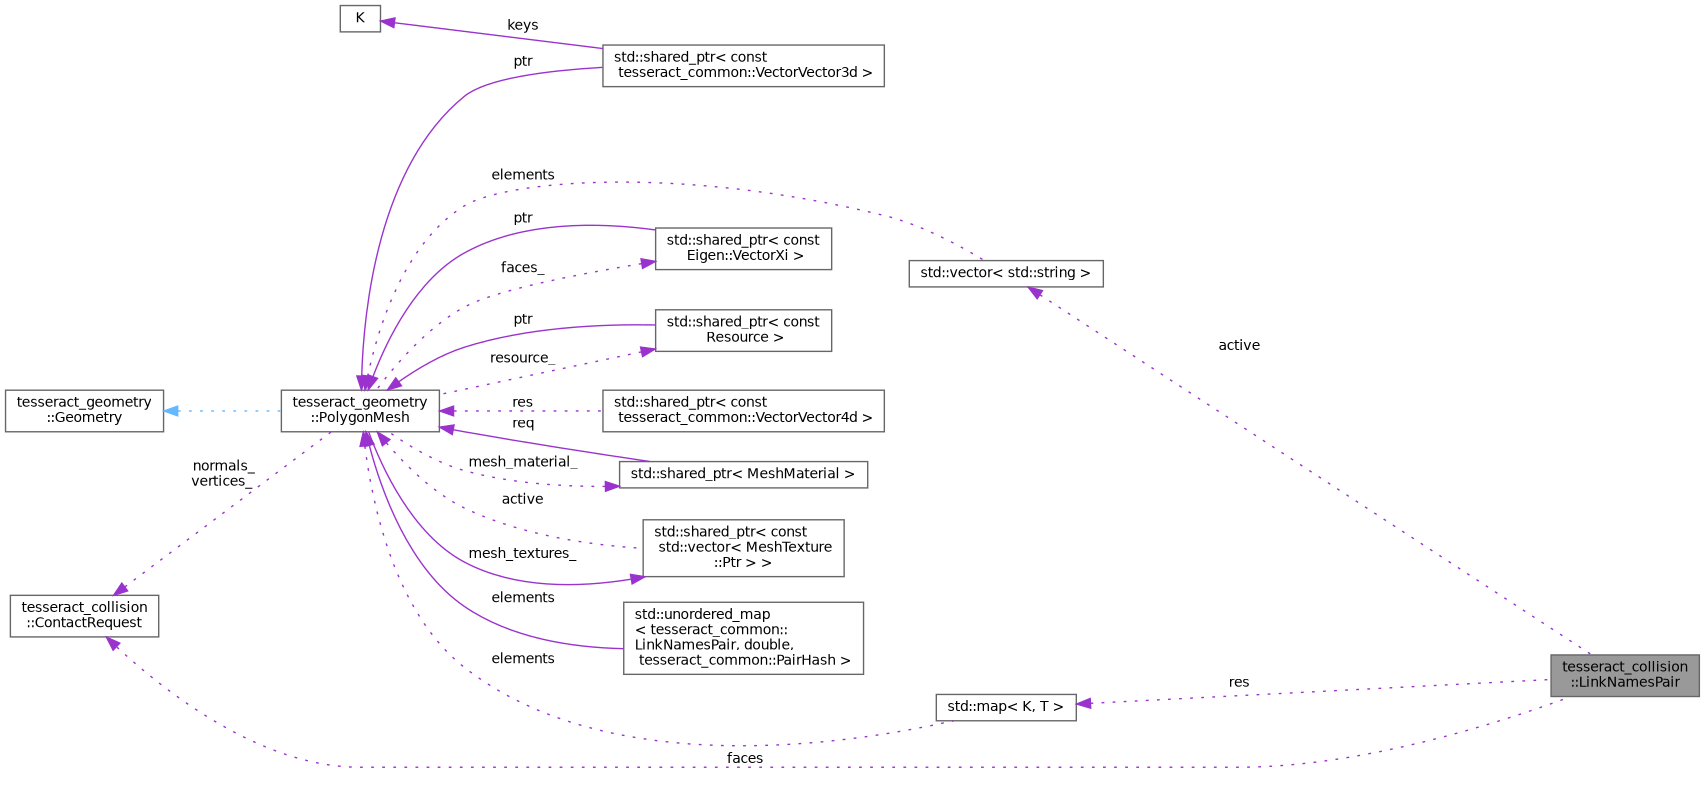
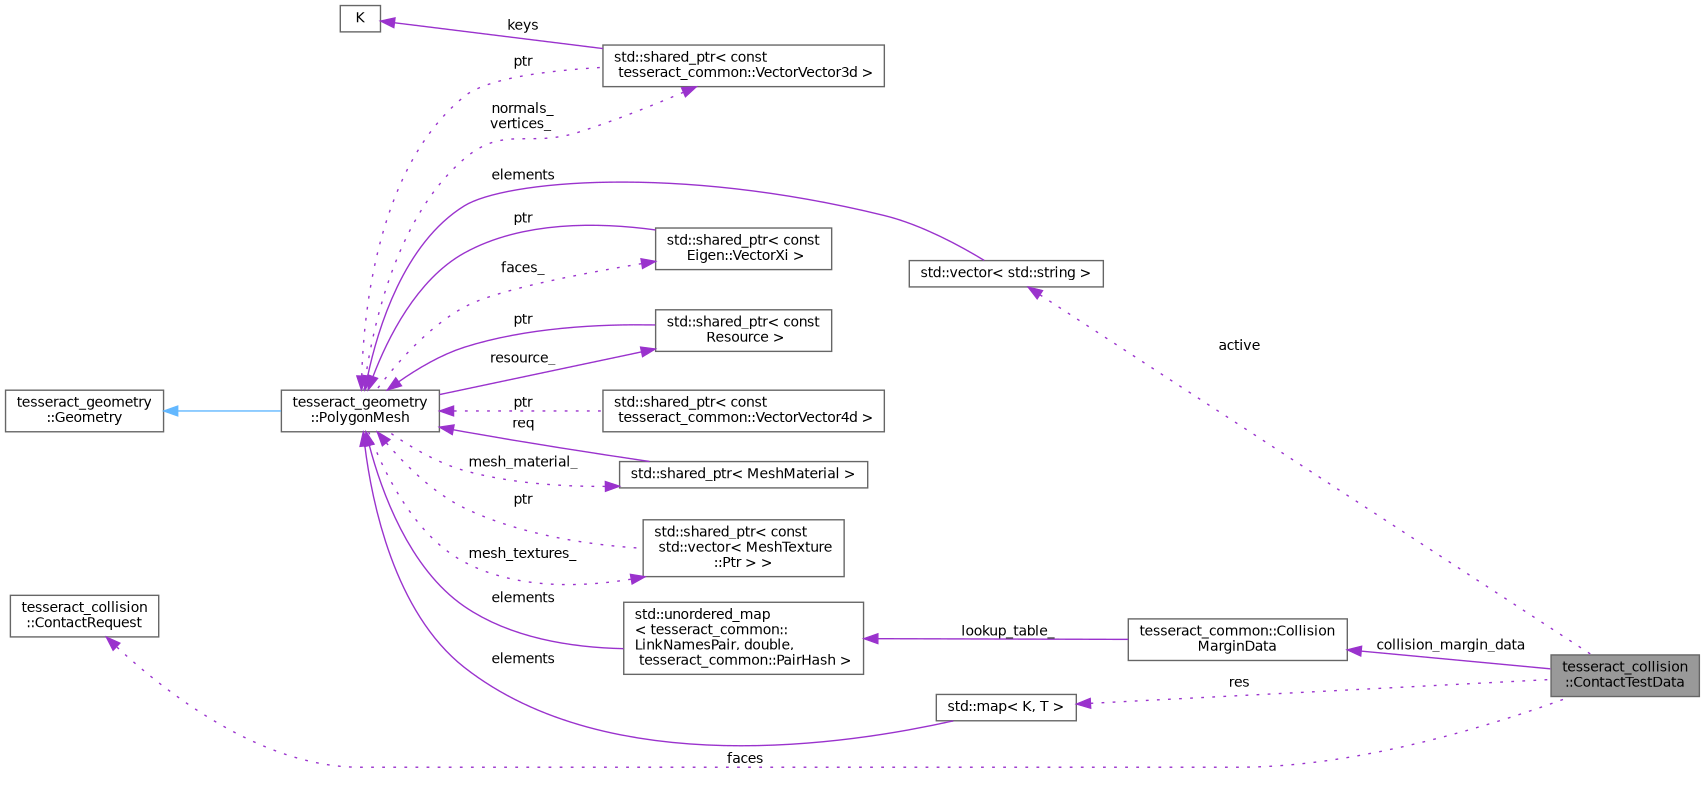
(413, 159) -> (413, 159)
(629, 183) -> (629, 183)
(541, 373) -> (541, 373)
(521, 403) -> (521, 403)
(229, 411) -> (229, 411)
(521, 500) -> (521, 500)
(228, 509) -> (456, 168)
(467, 563) -> (467, 563)
none -> (1238, 640)
(1625, 676) -> (1625, 676)
(580, 724) -> (580, 724)
